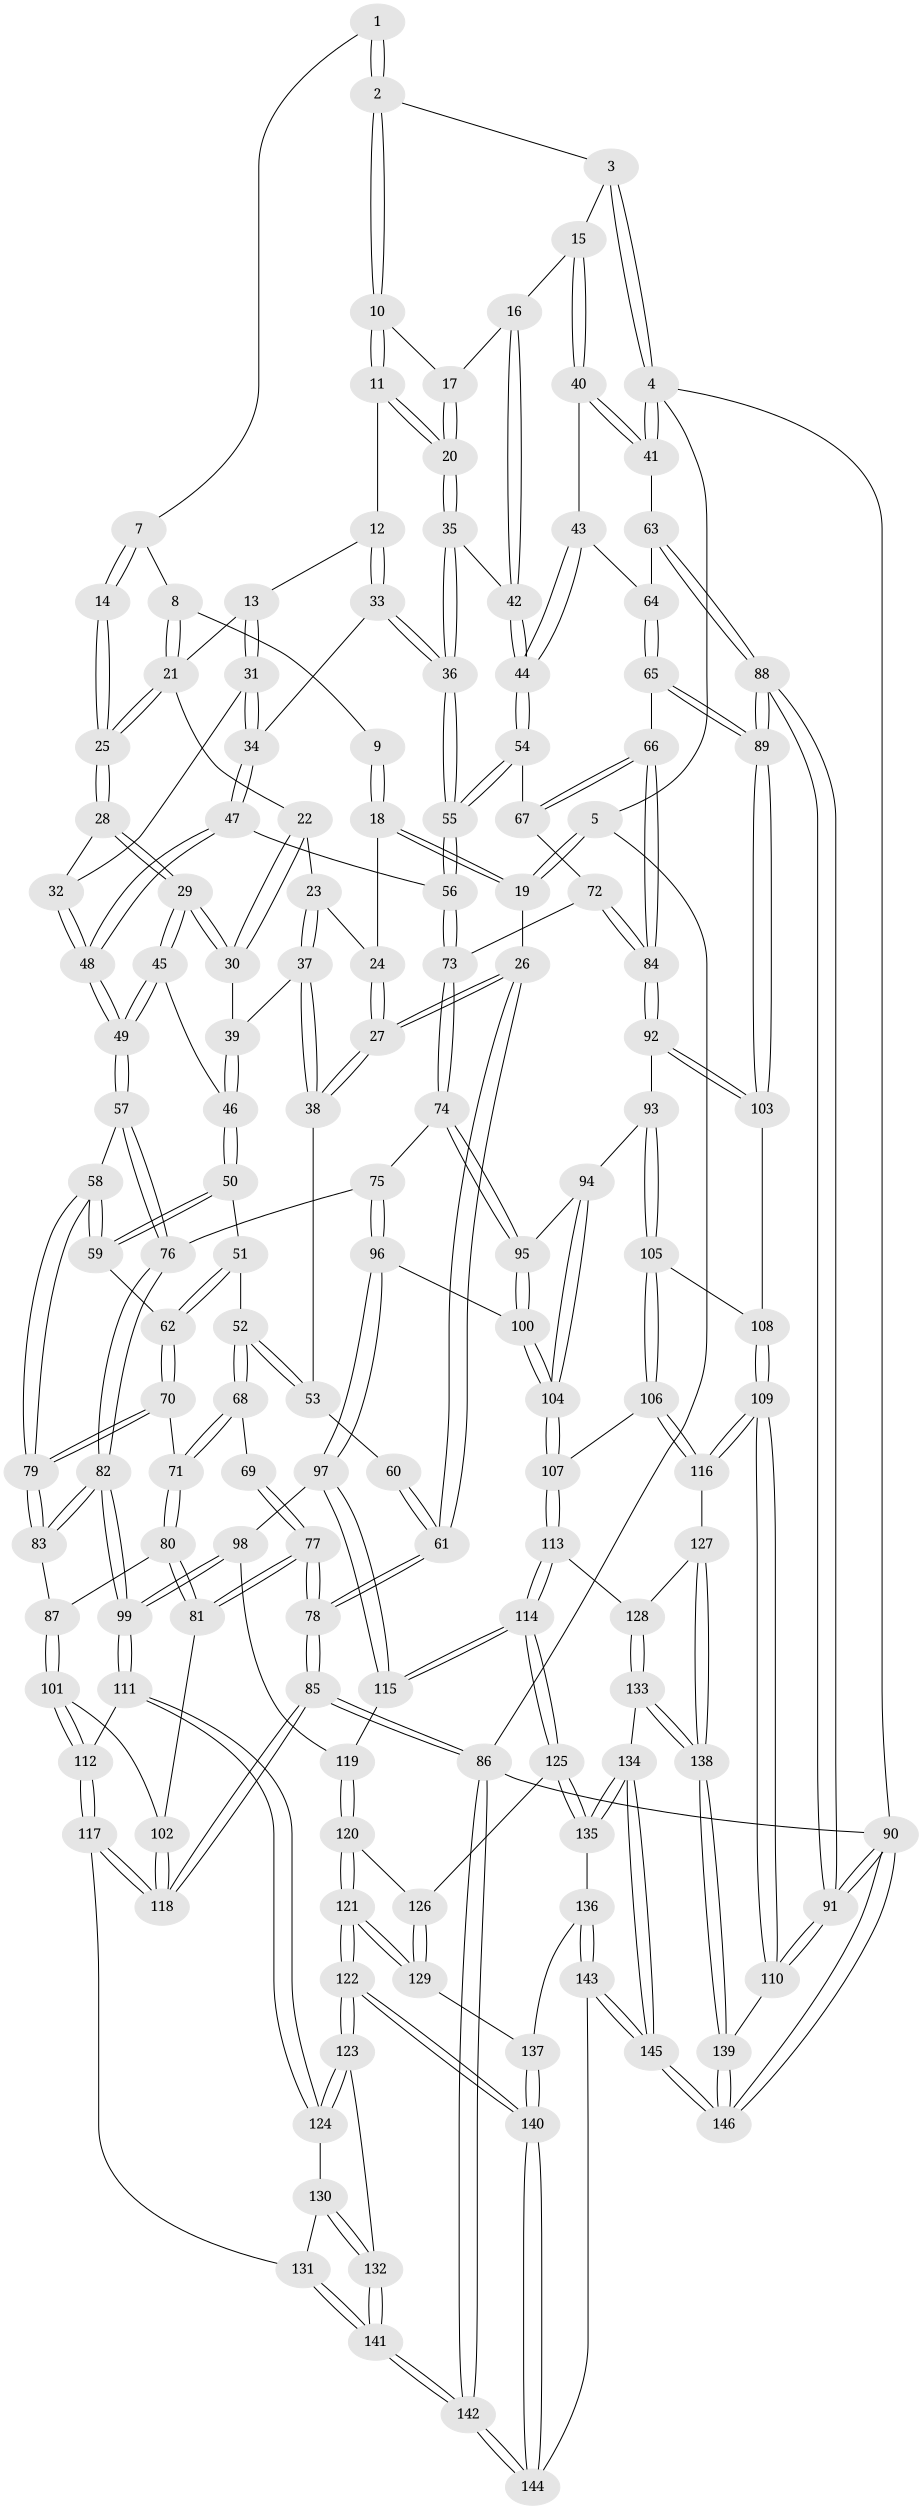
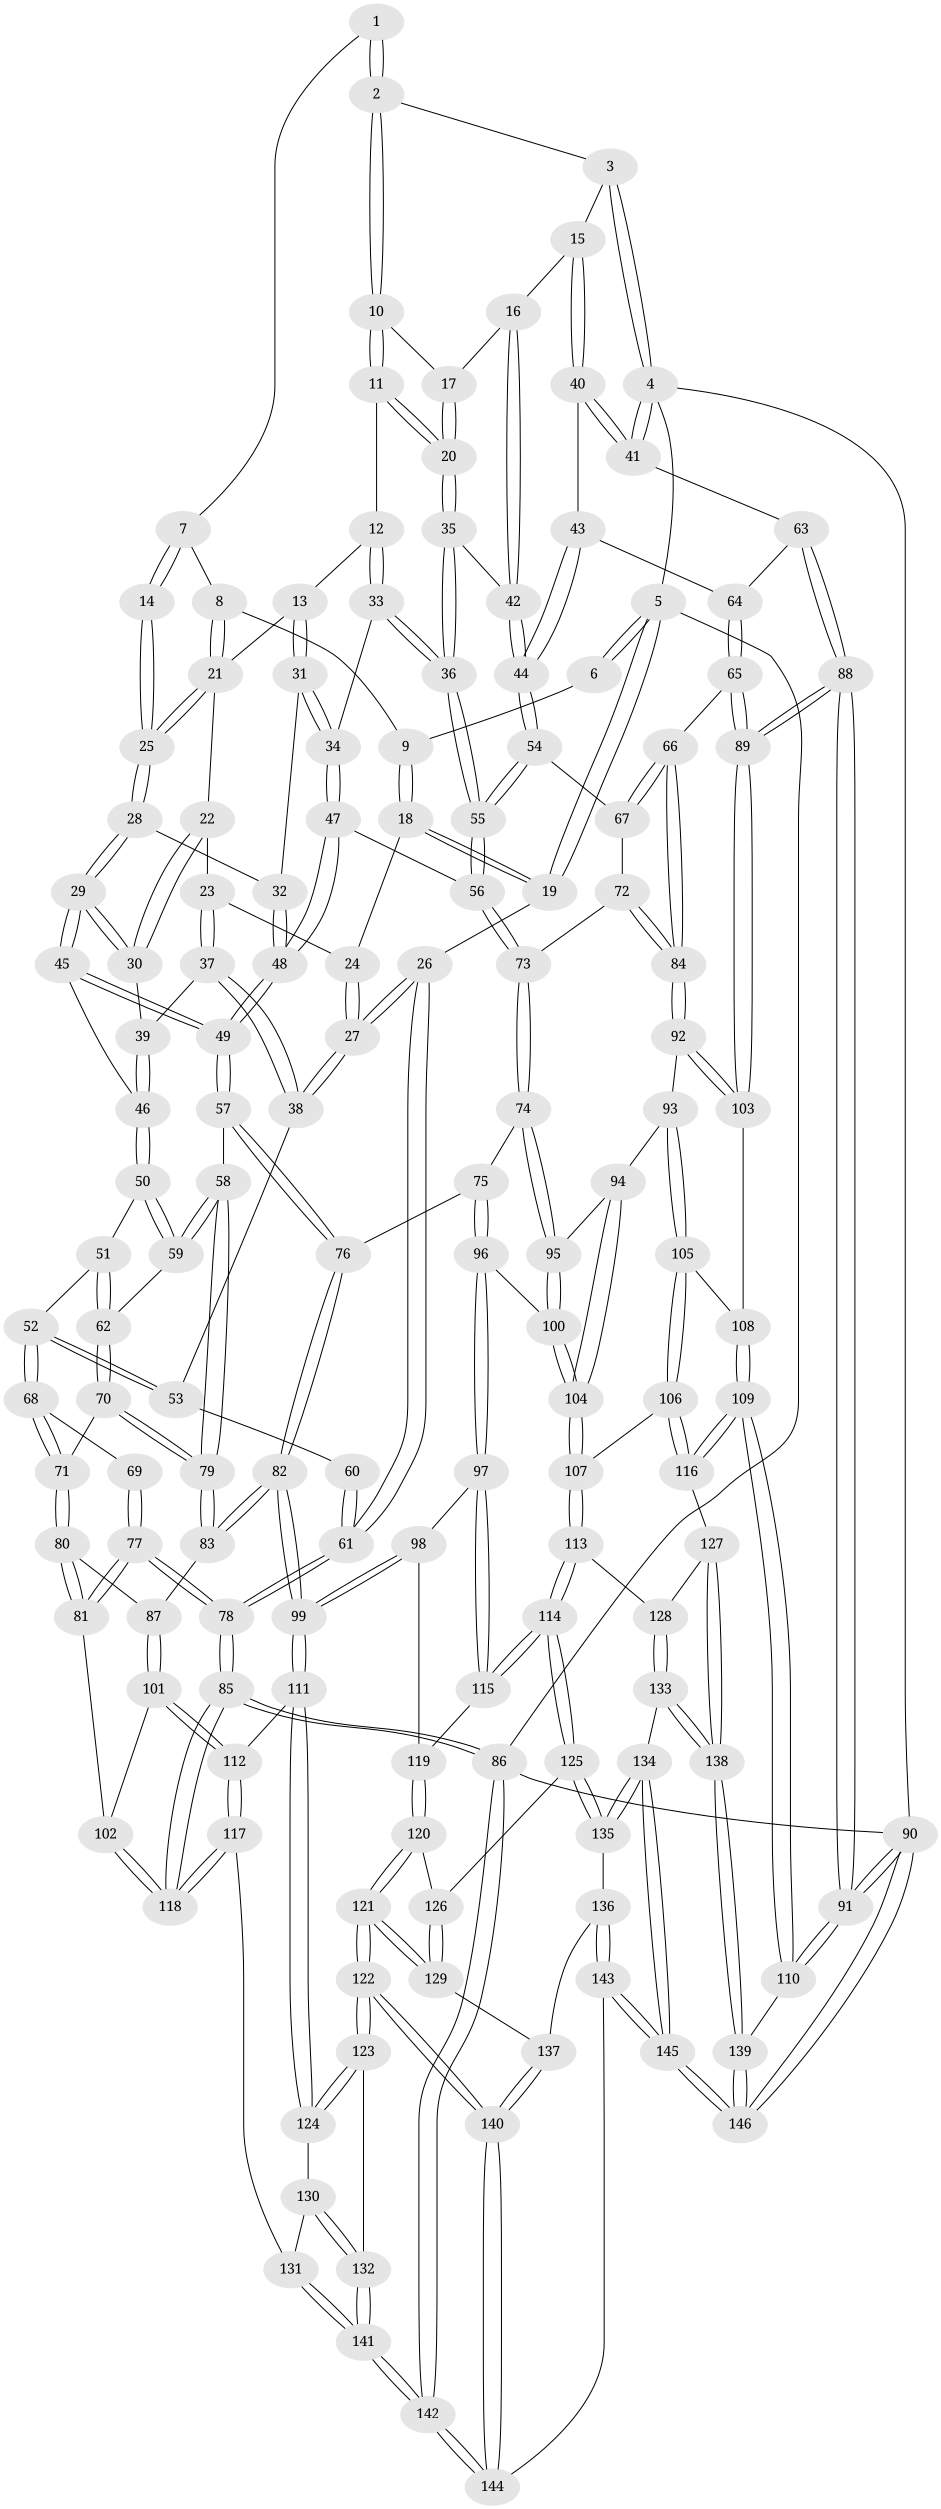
none -> (594, 675)
